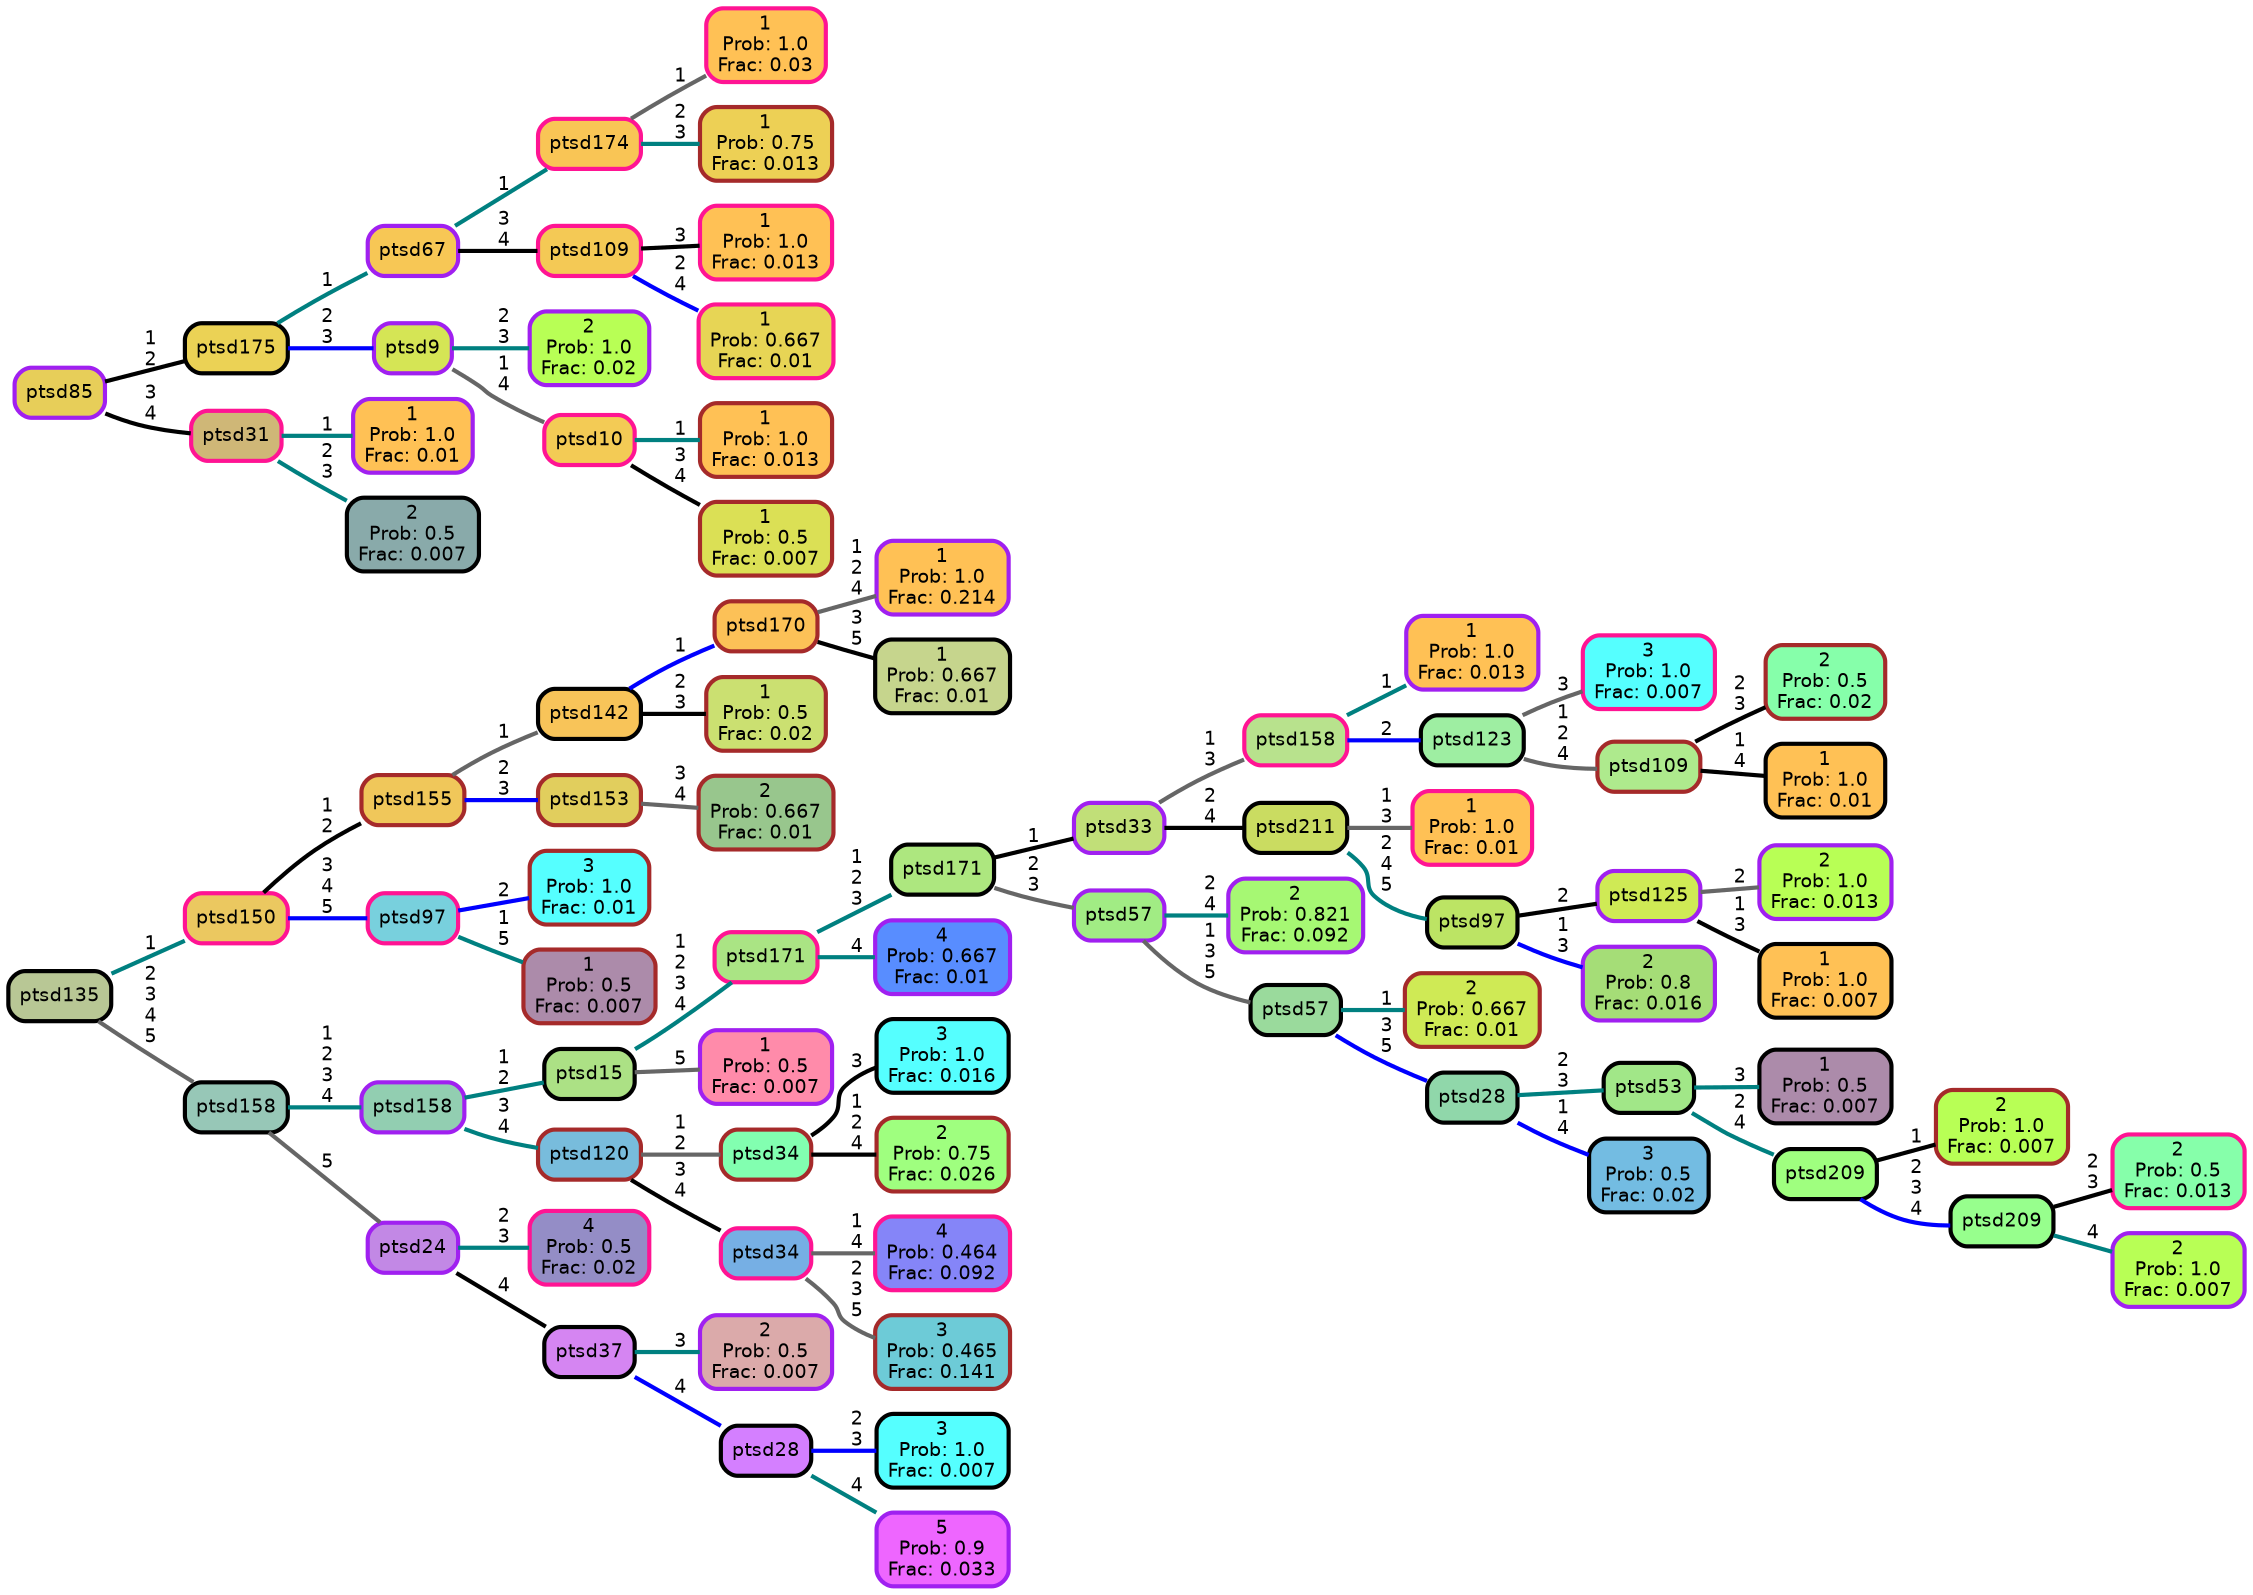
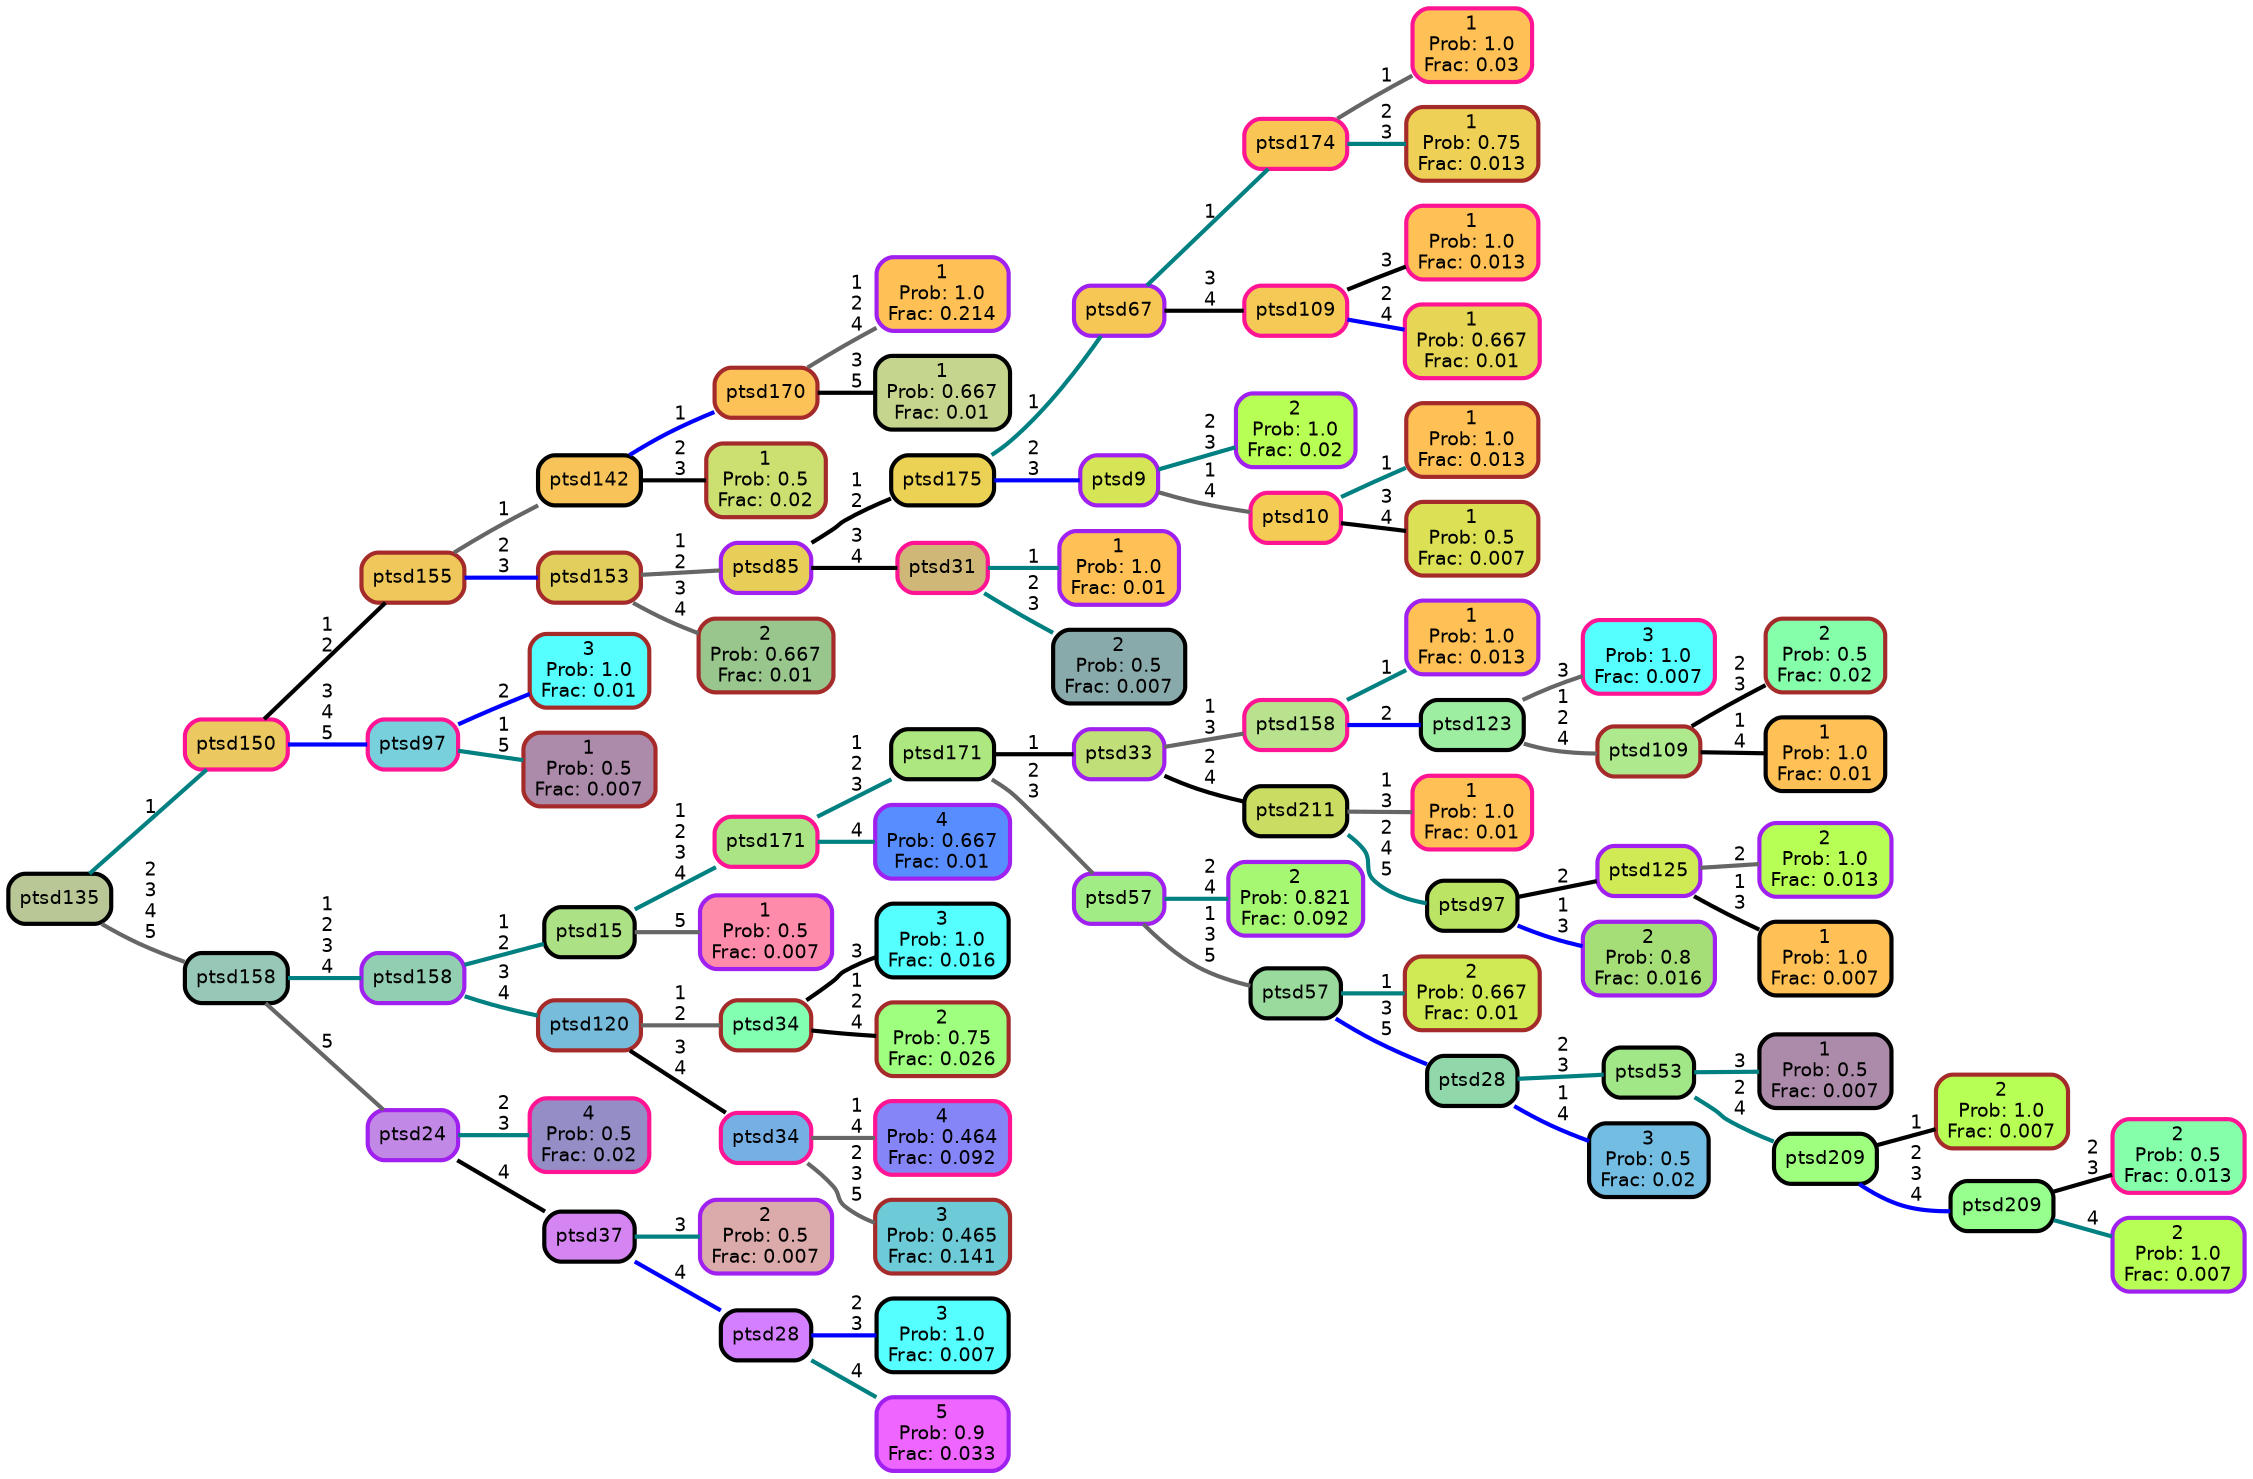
none -> (681, 573)
